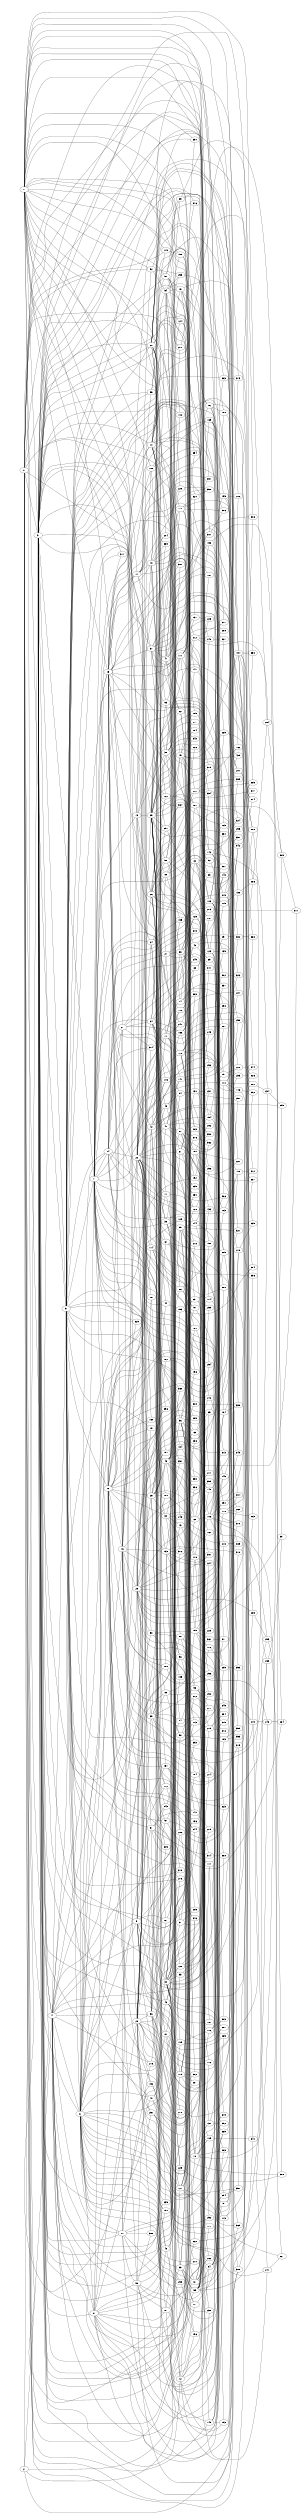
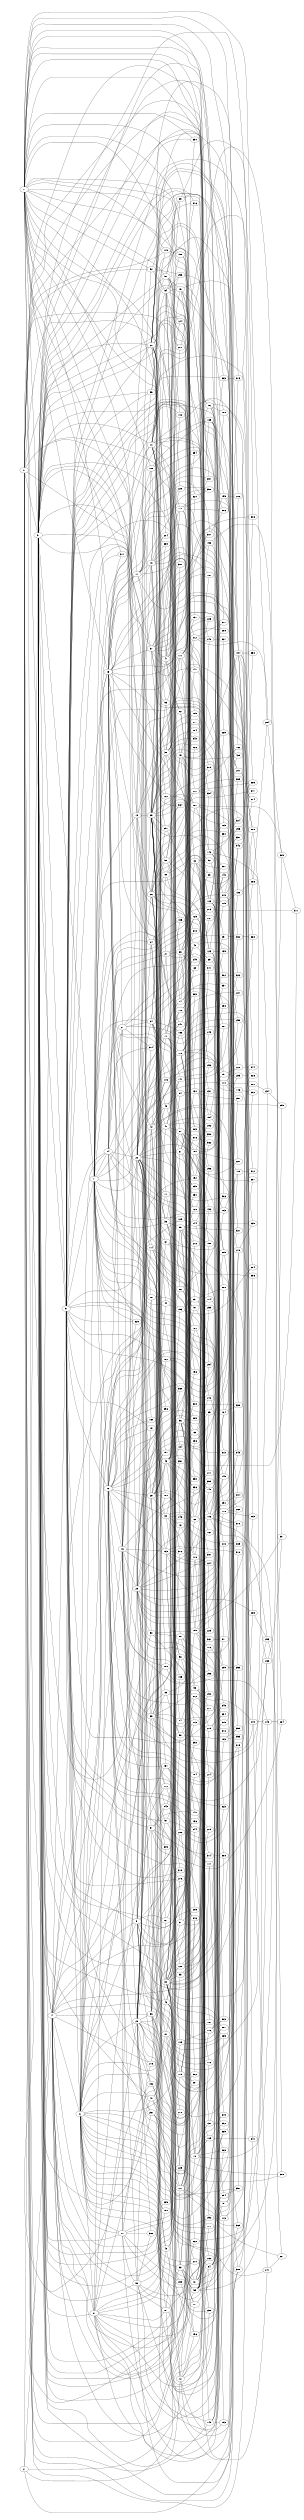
none -> (168, 1298)
(28, 1378) -> none
